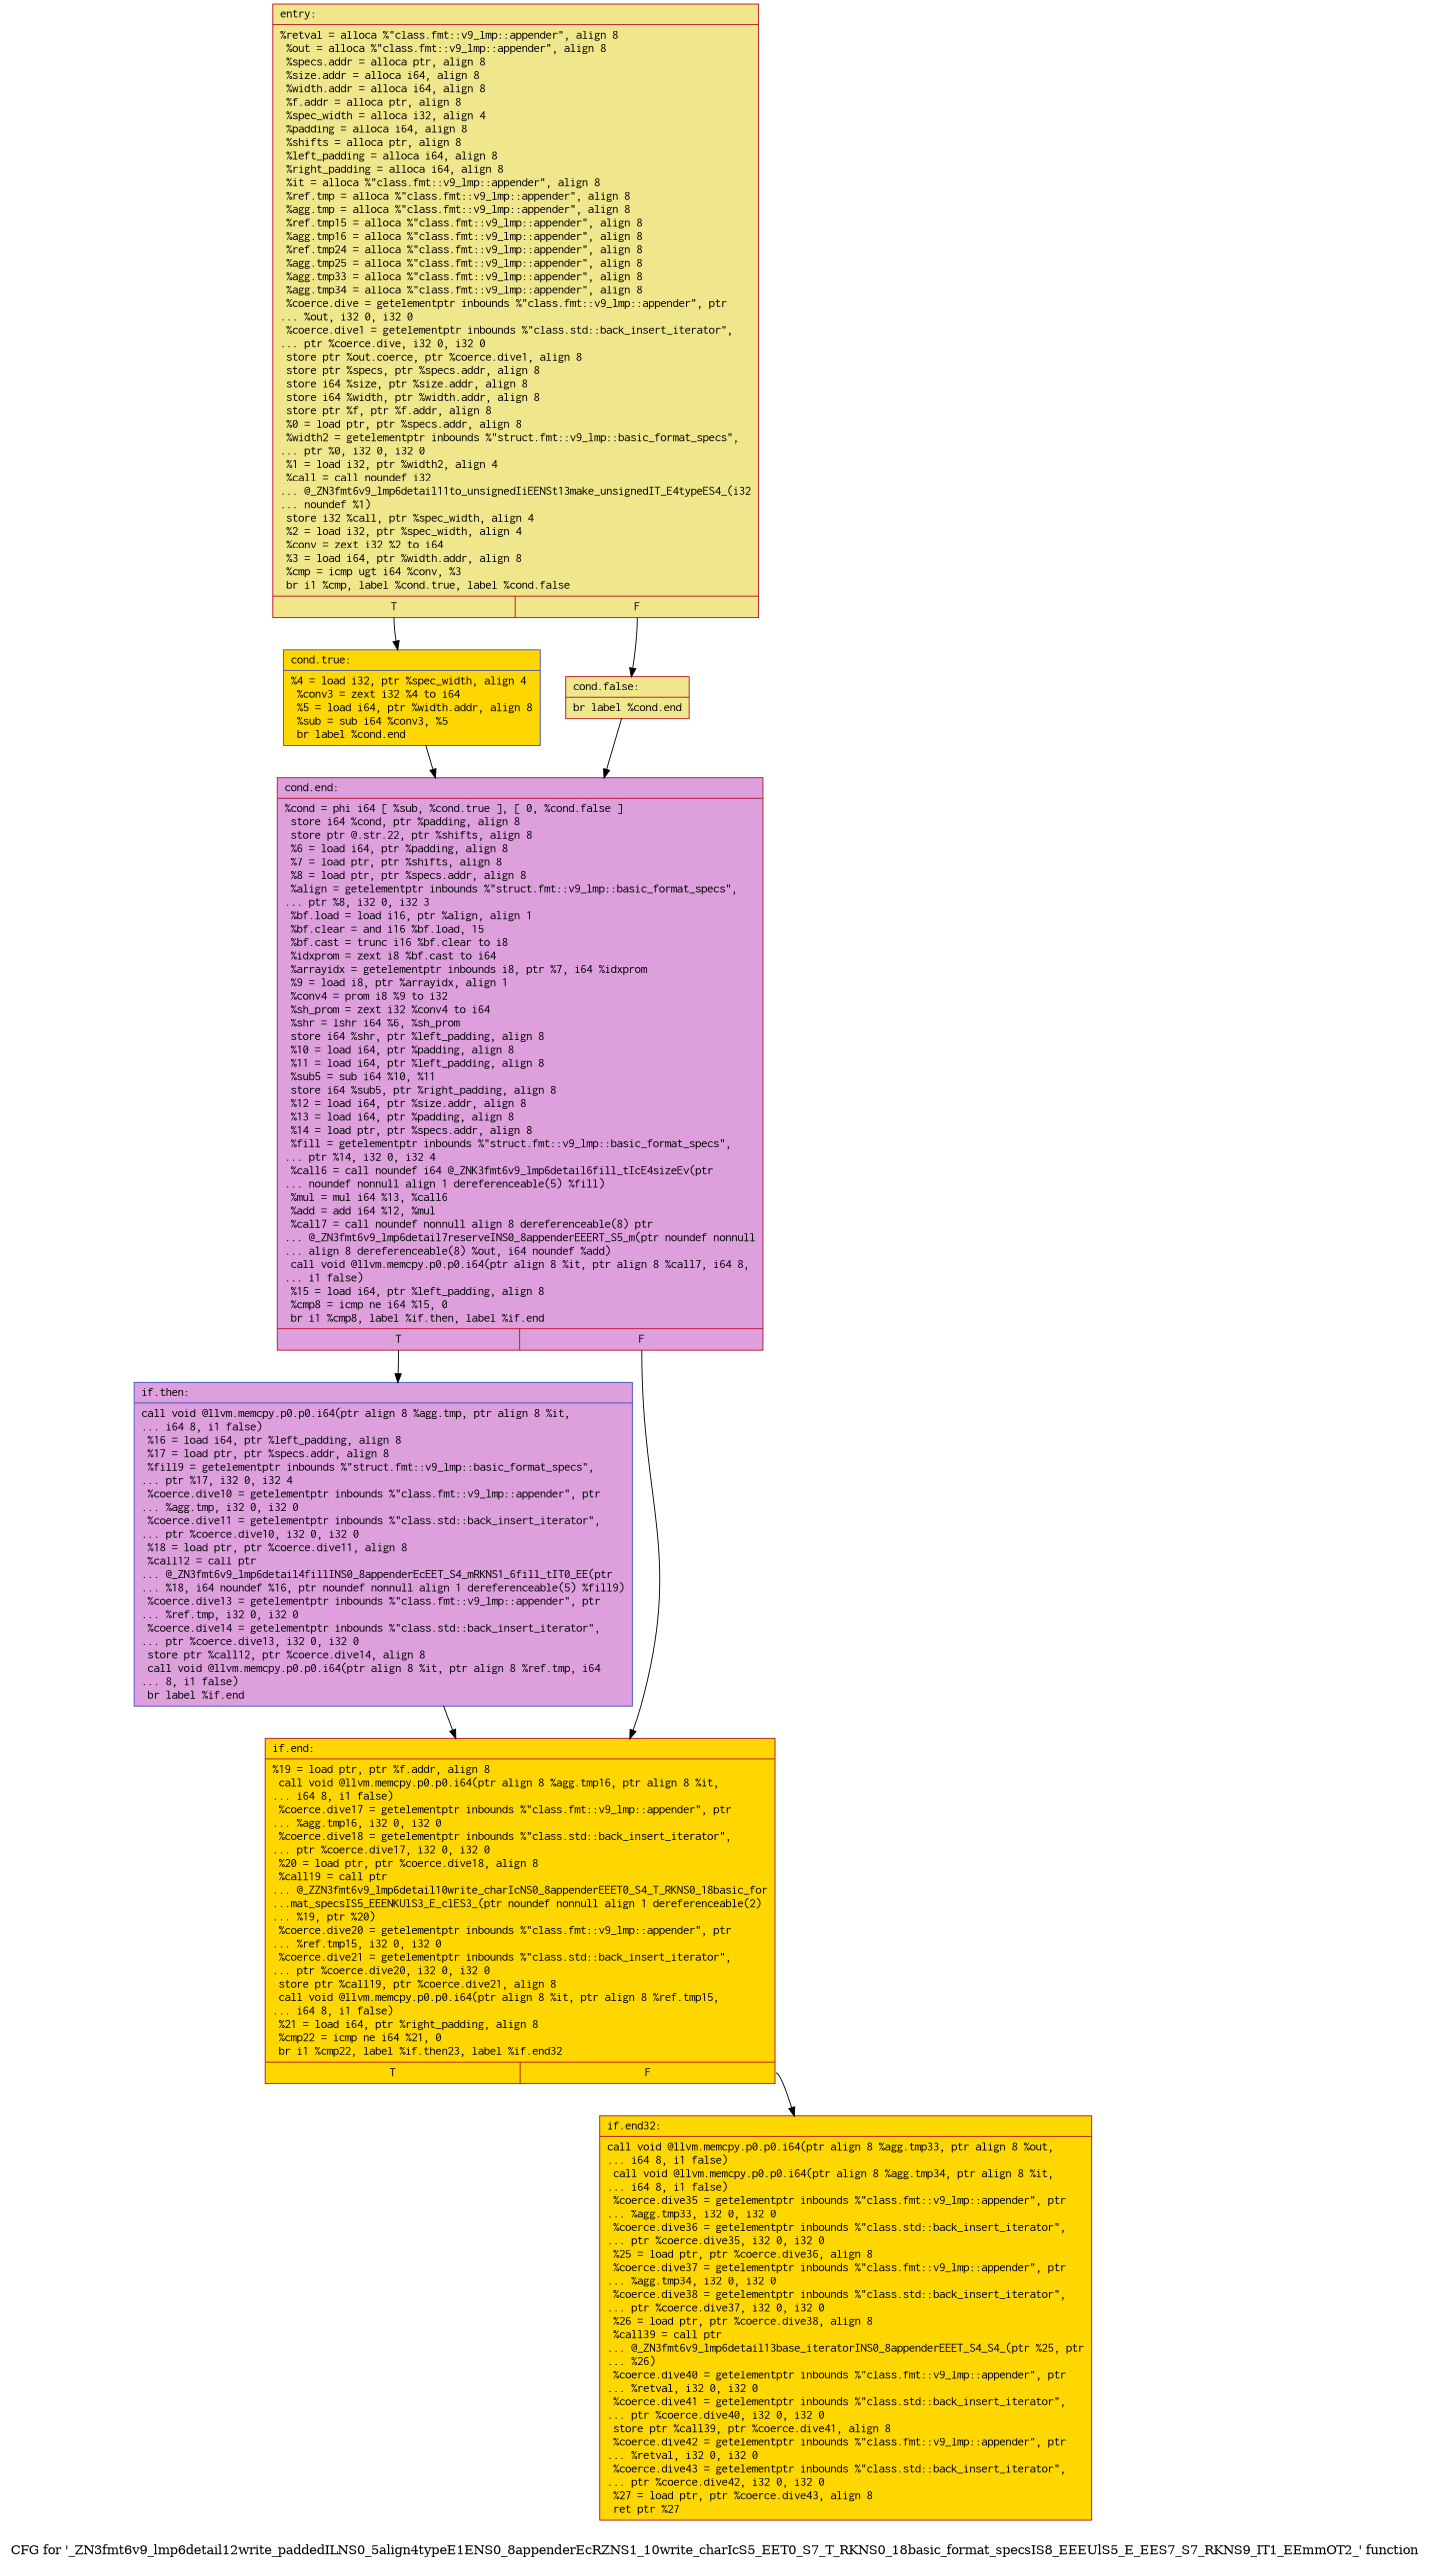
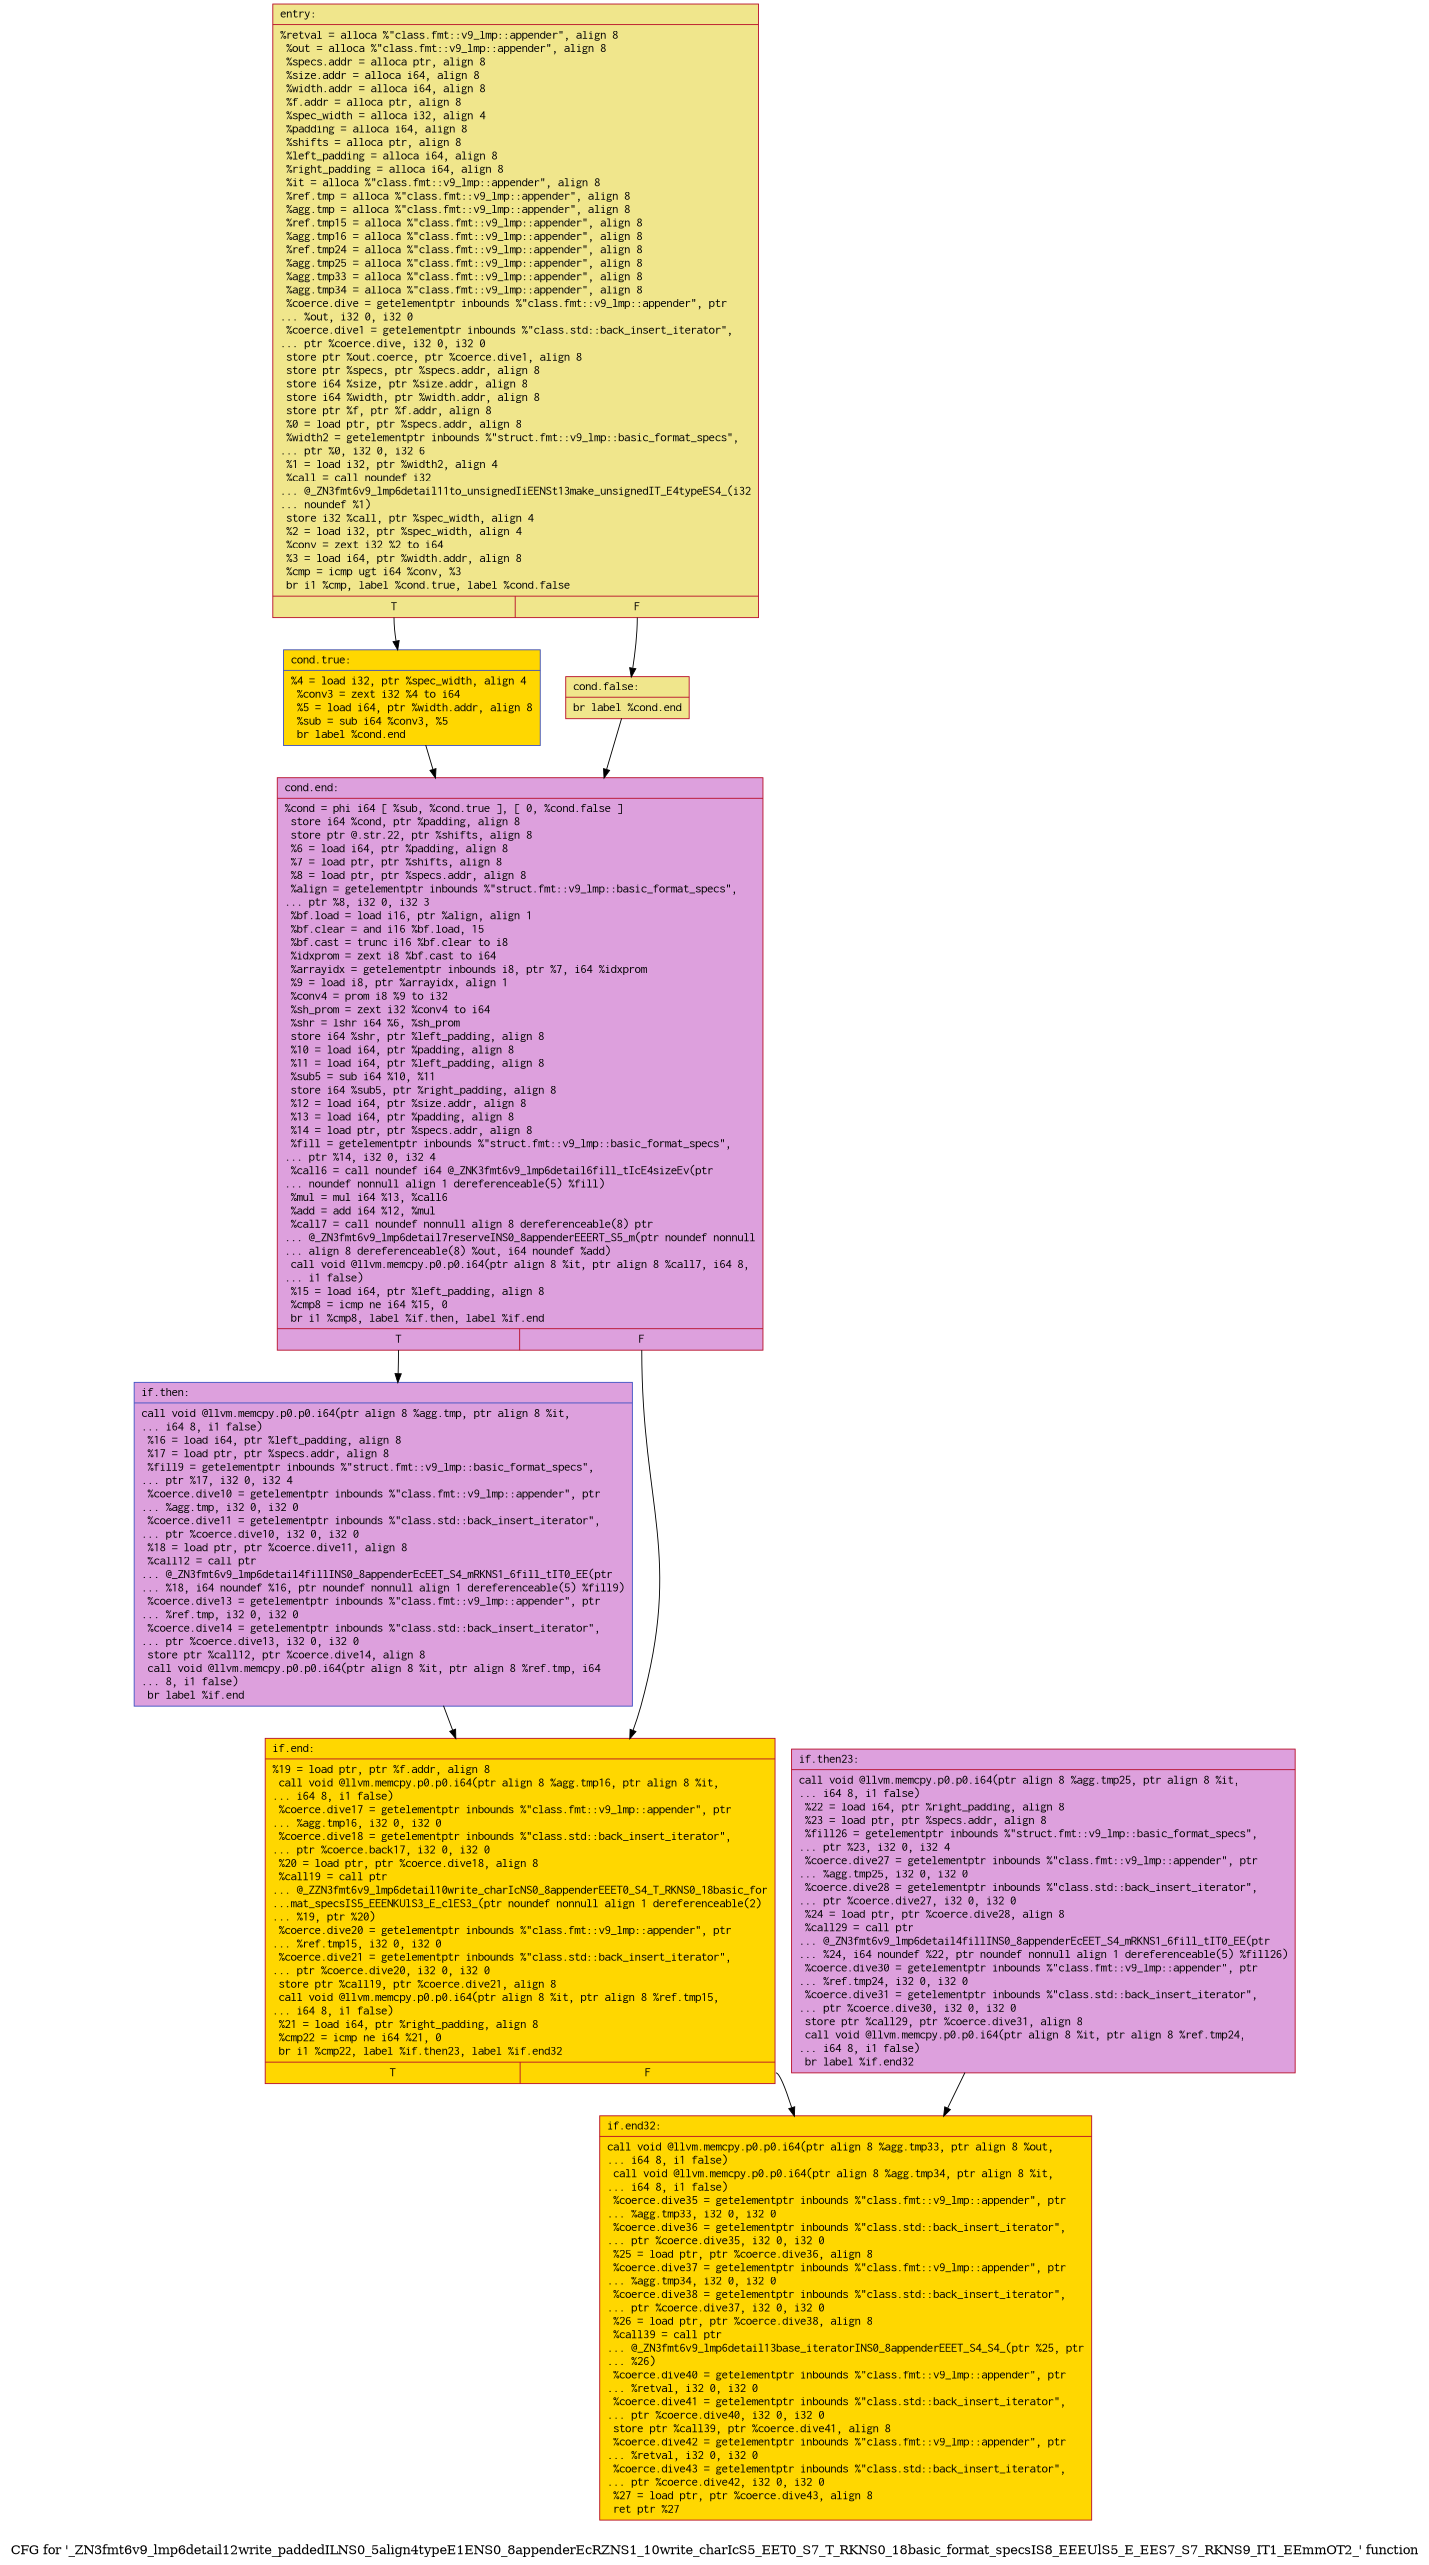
(353, 451) -> (353, 451)
(381, 1850) -> (381, 1850)
none -> (1043, 1911)
